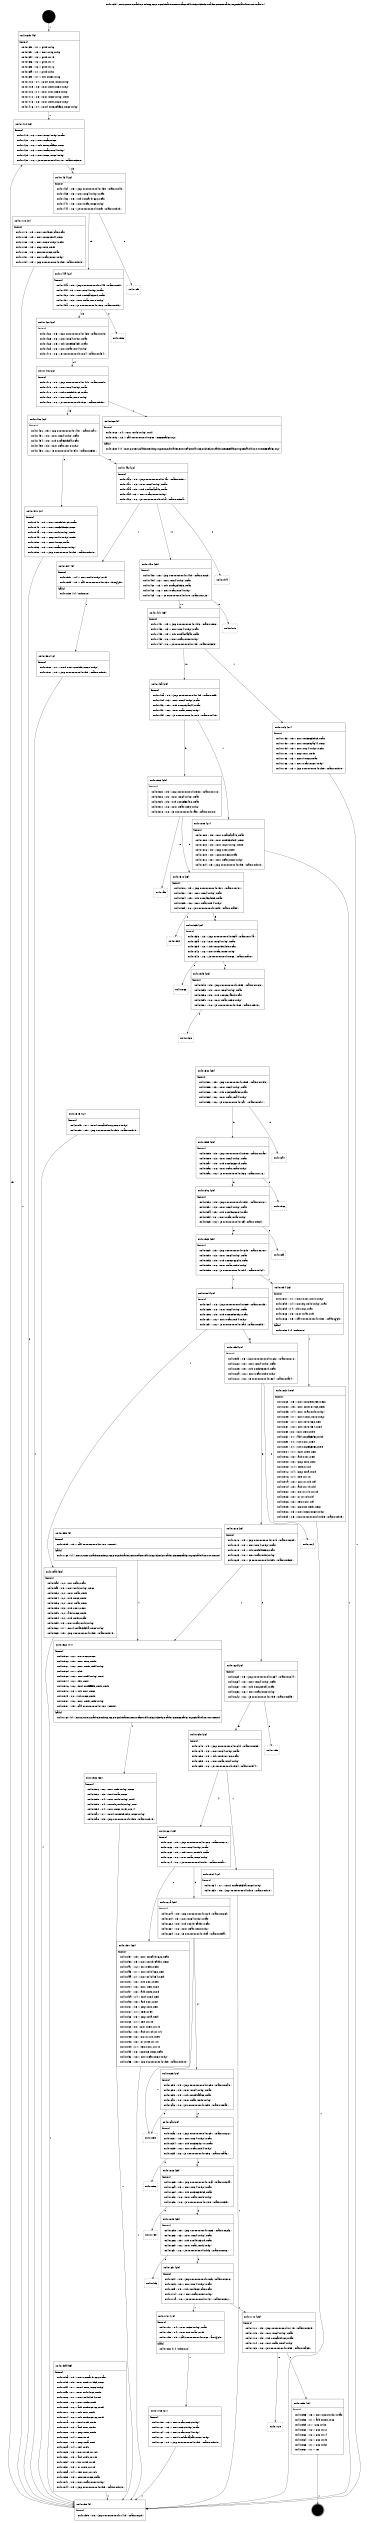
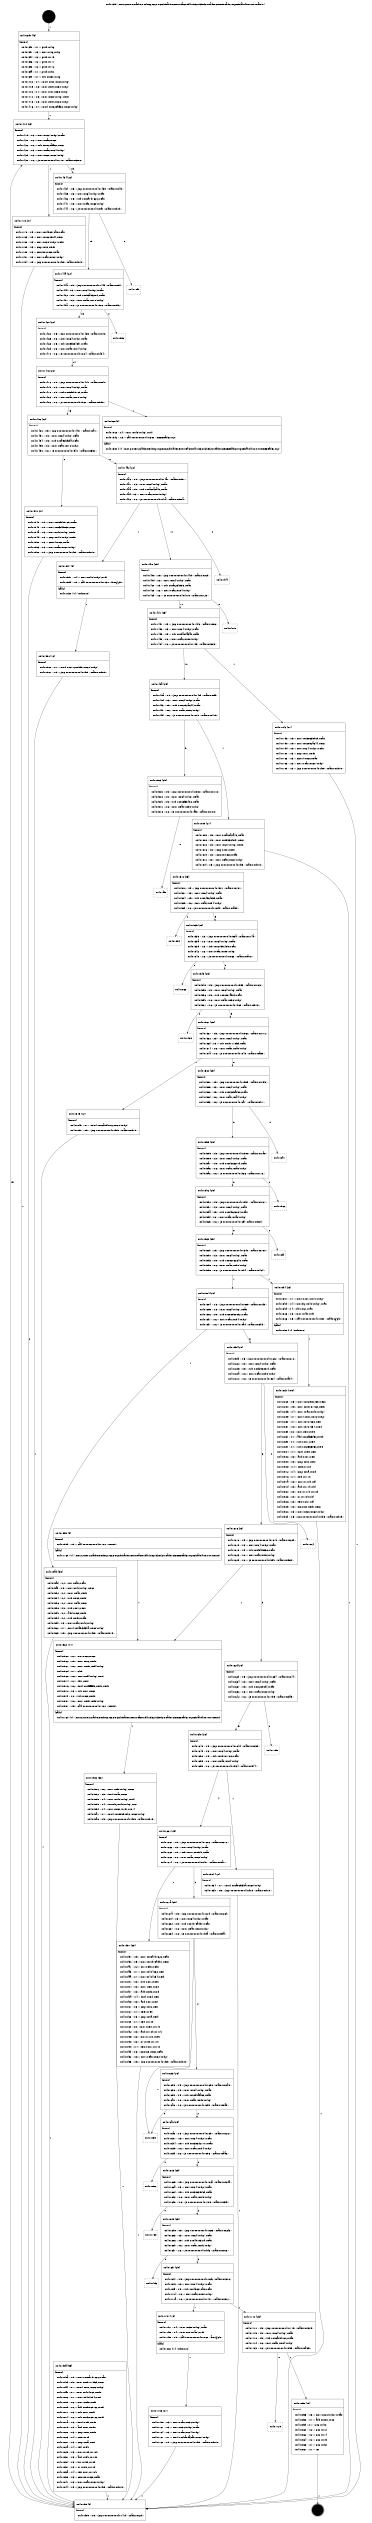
none -> (49, 190)
(183, 844) -> none
none -> (232, 1038)
